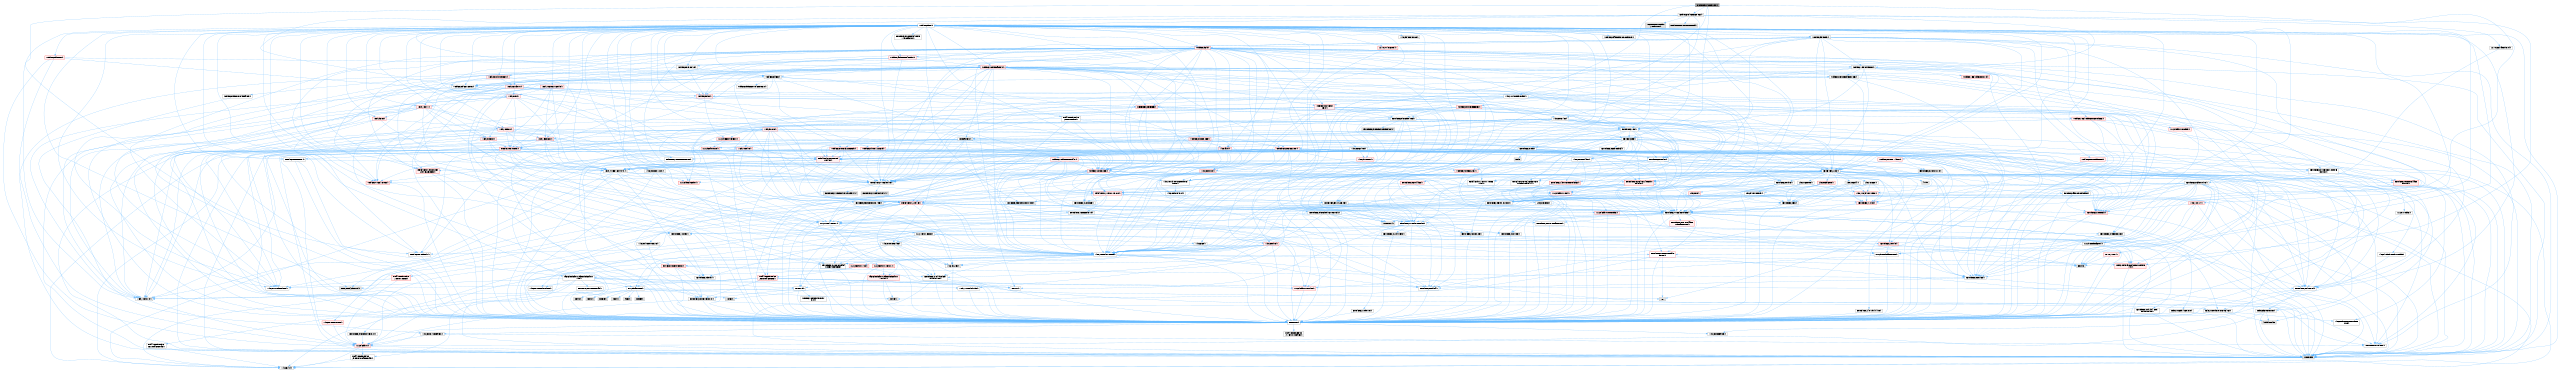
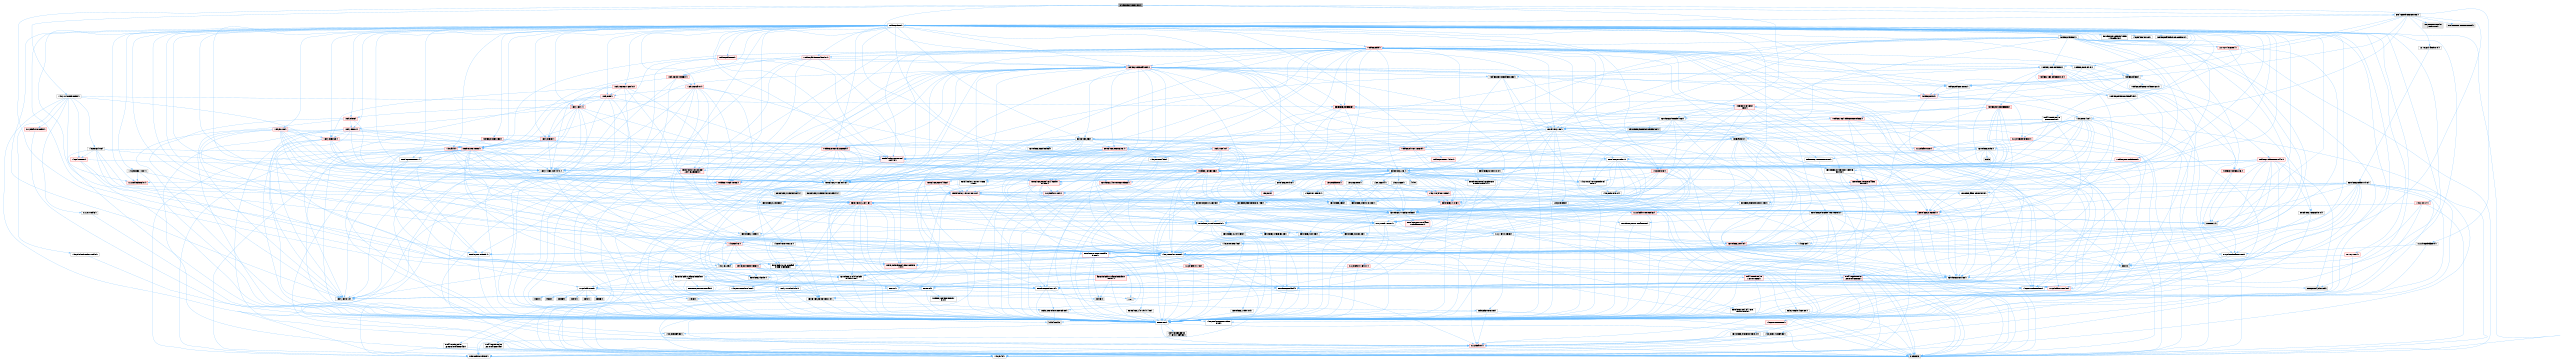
(1629, 139) -> (1084, 139)
(363, 350) -> (1029, 351)
